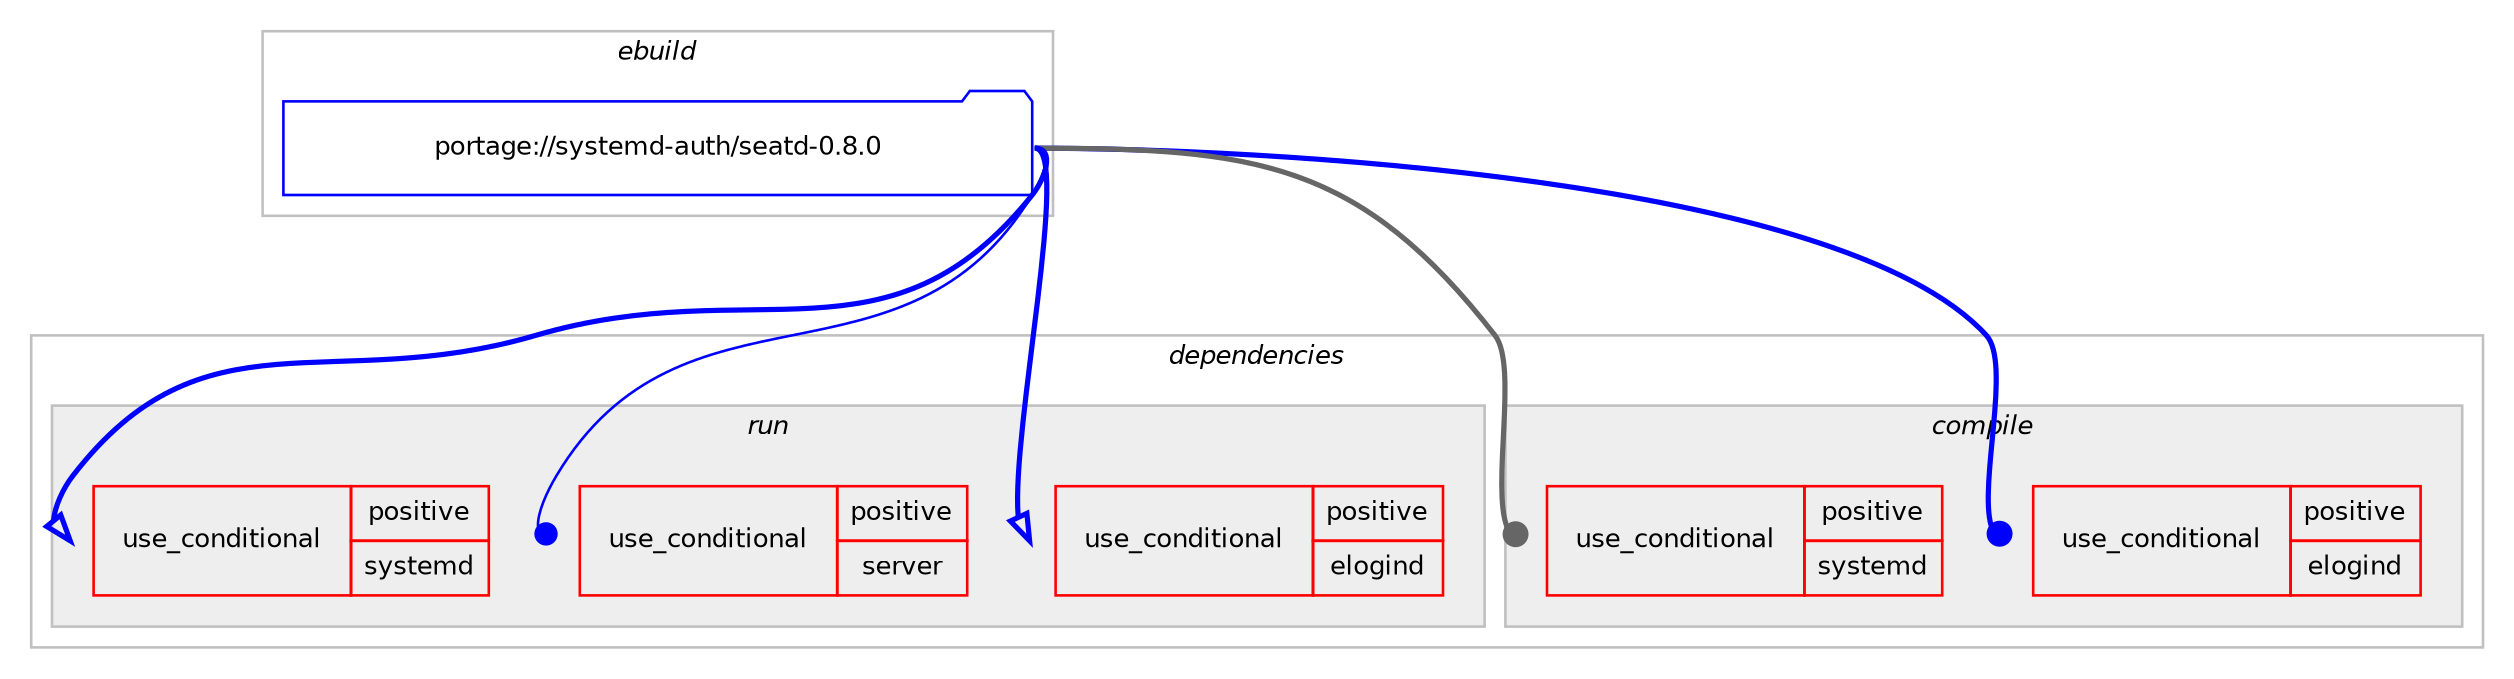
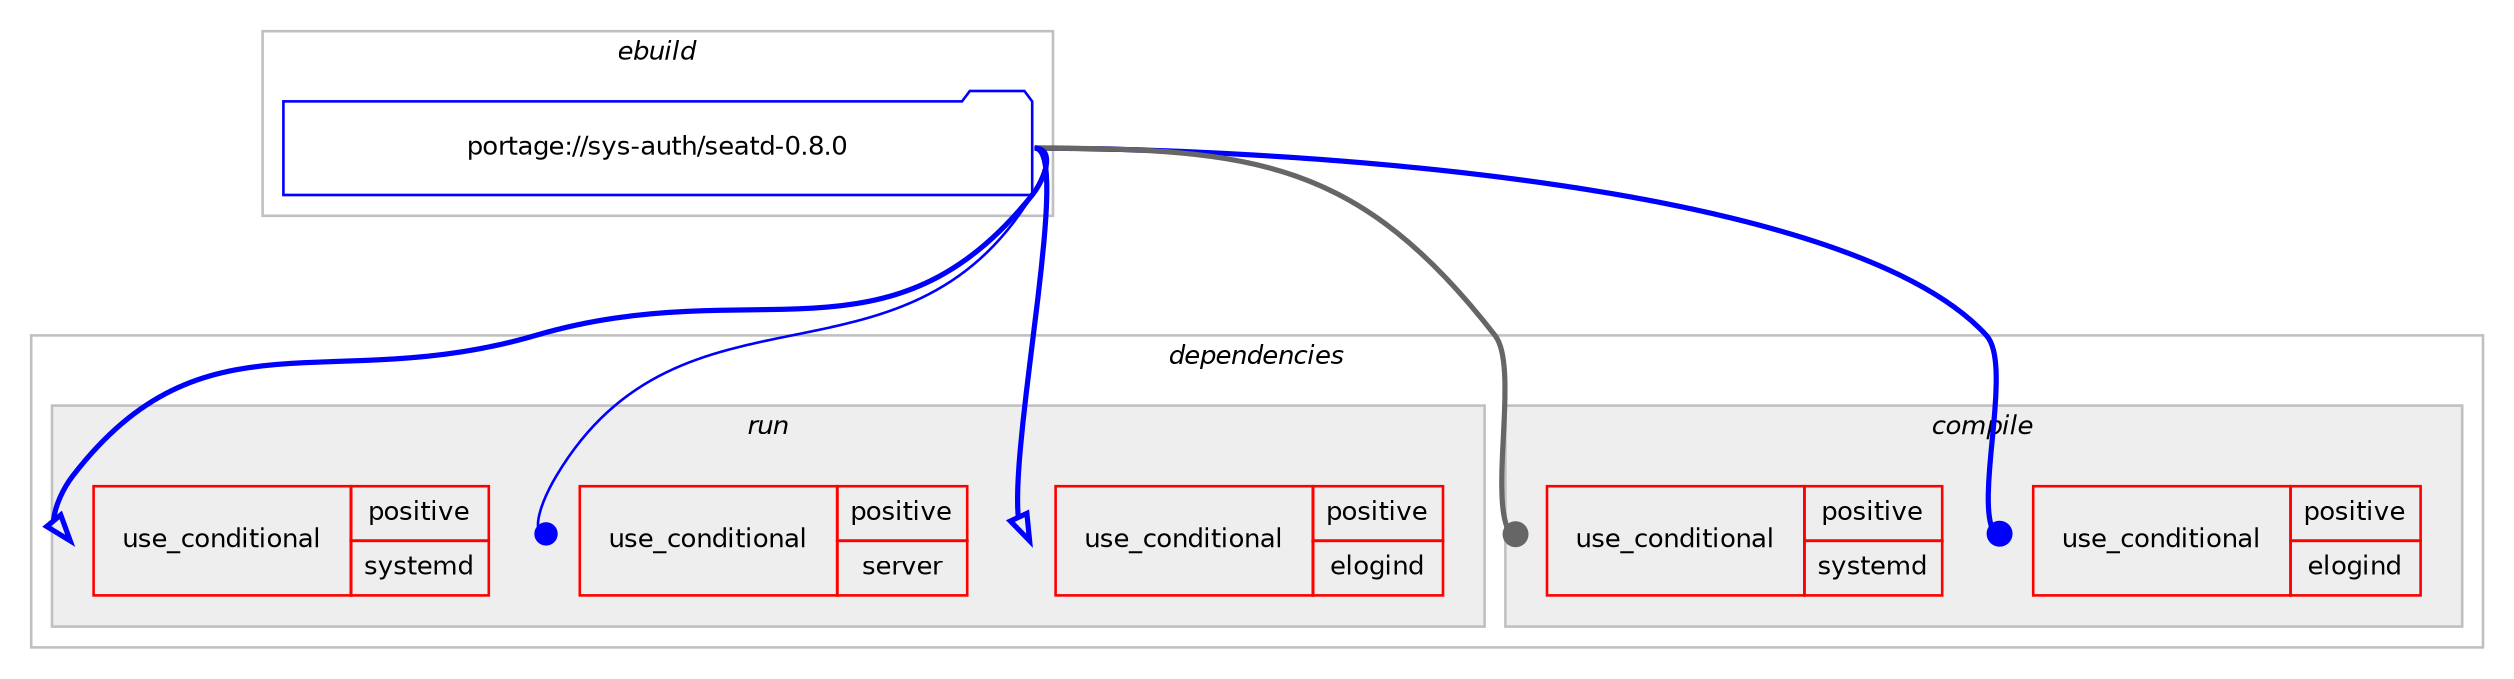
(658, 148) -> (658, 148)
